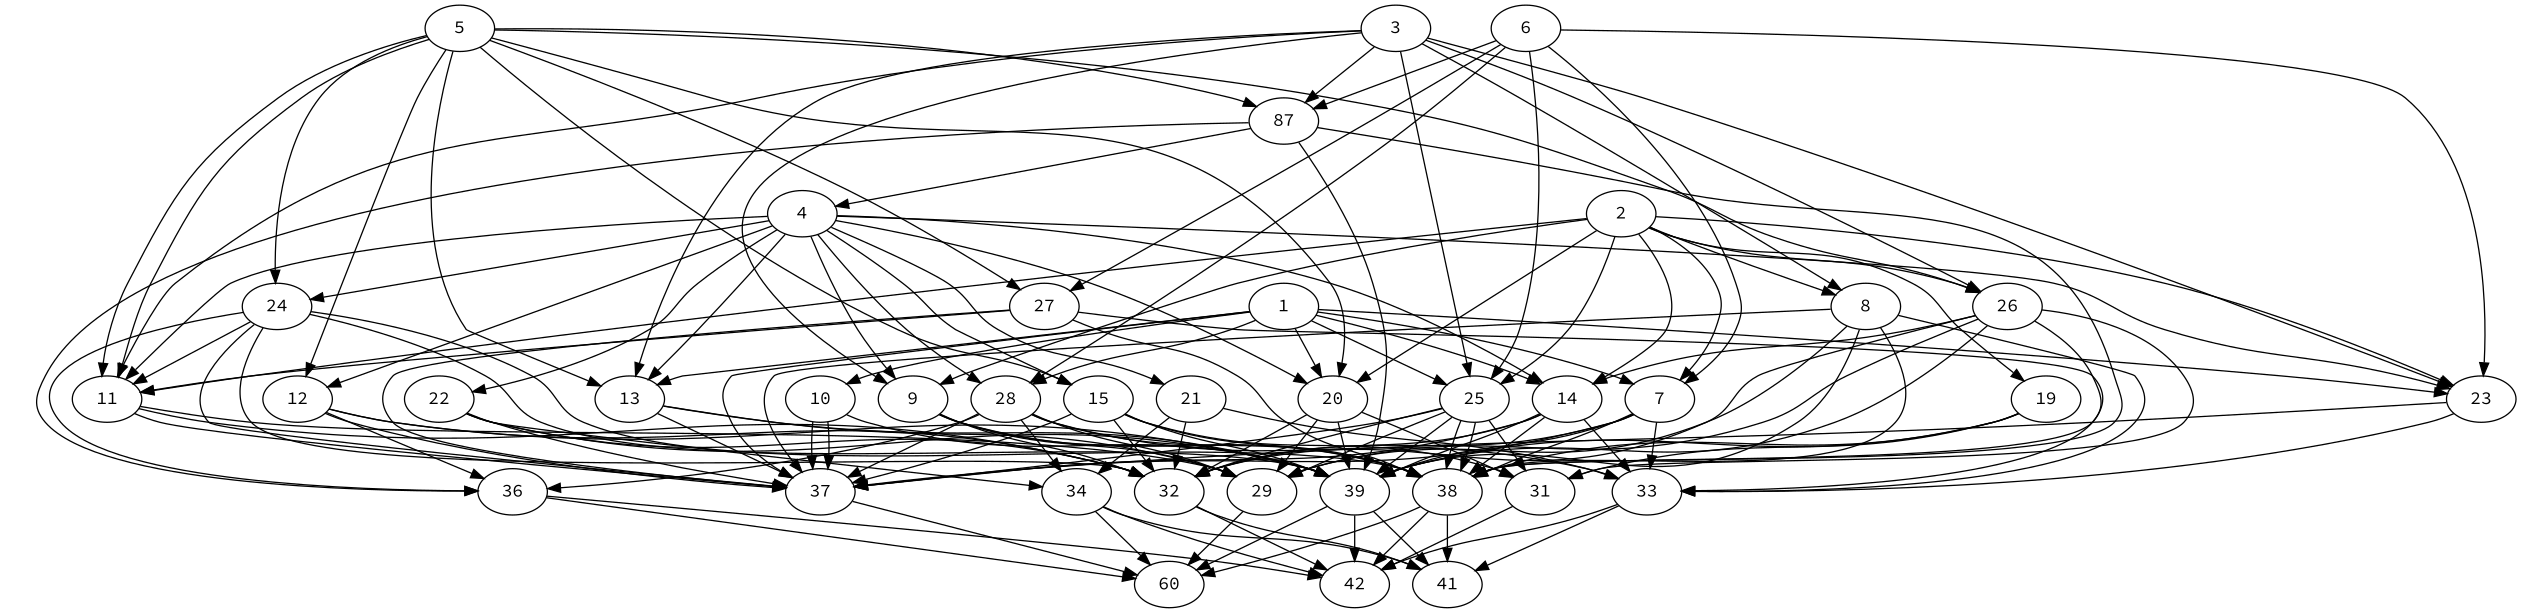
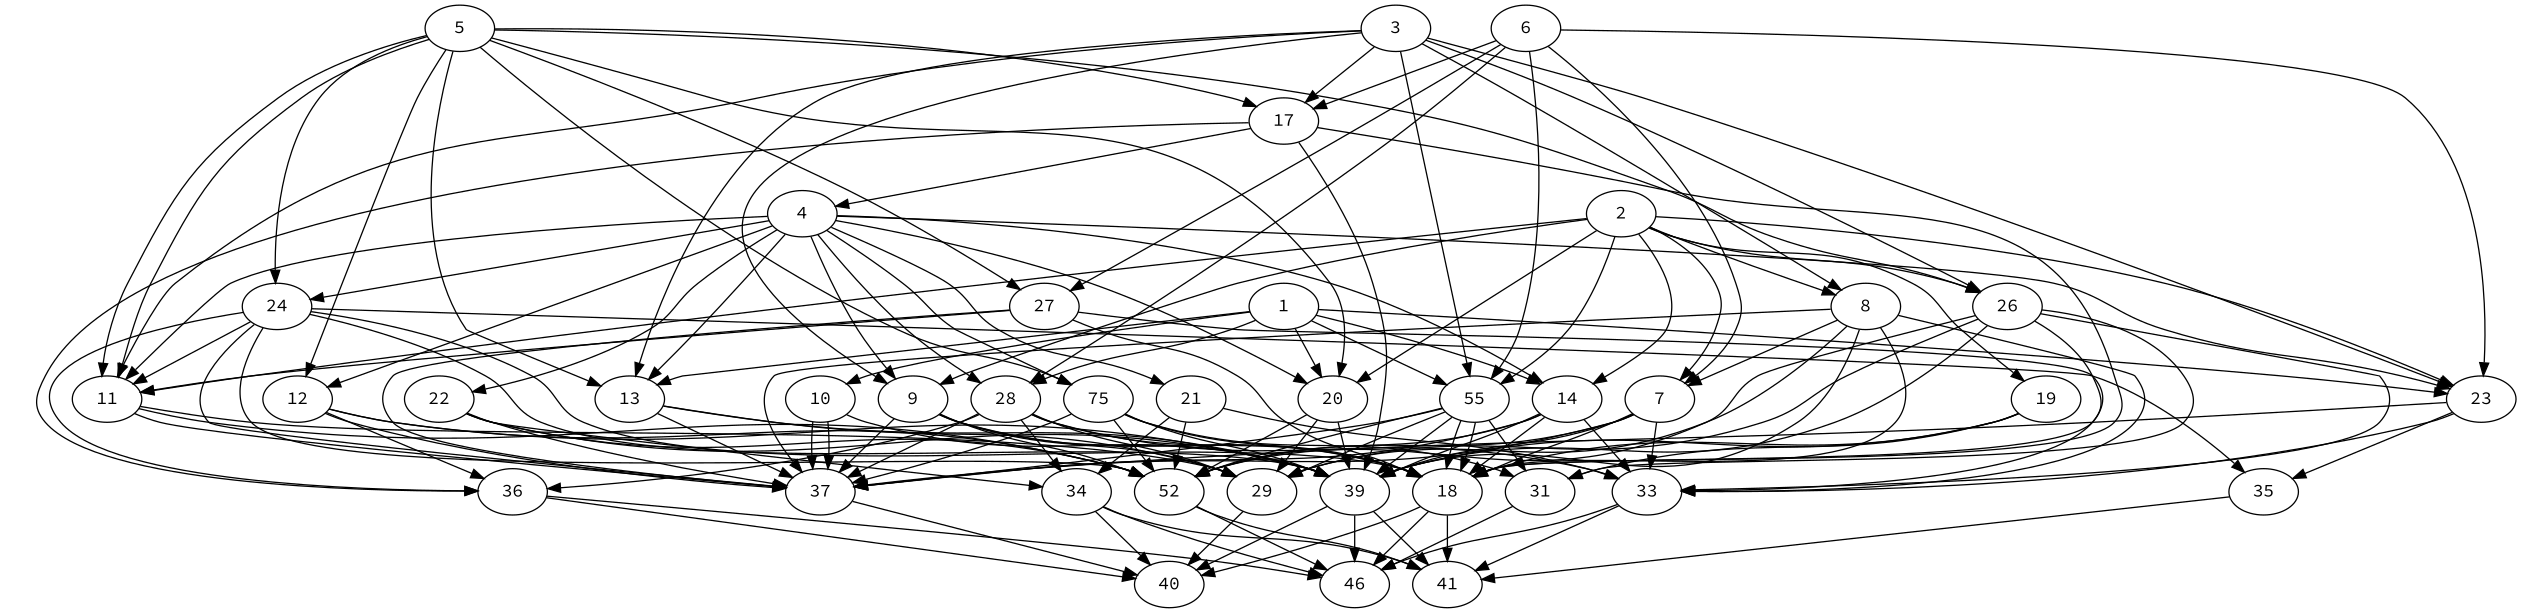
(1284, 121) -> (1284, 121)
(1501, 345) -> (1734, 365)
(1790, 345) -> (2237, 458)
(930, 349) -> (871, 441)
(1098, 399) -> (1098, 399)
(1474, 399) -> (1474, 399)
(1432, 442) -> none
(1169, 492) -> (1169, 492)
(1447, 492) -> (1447, 492)
none -> (2264, 492)
(1169, 585) -> (1169, 585)
(1355, 585) -> (1355, 585)
